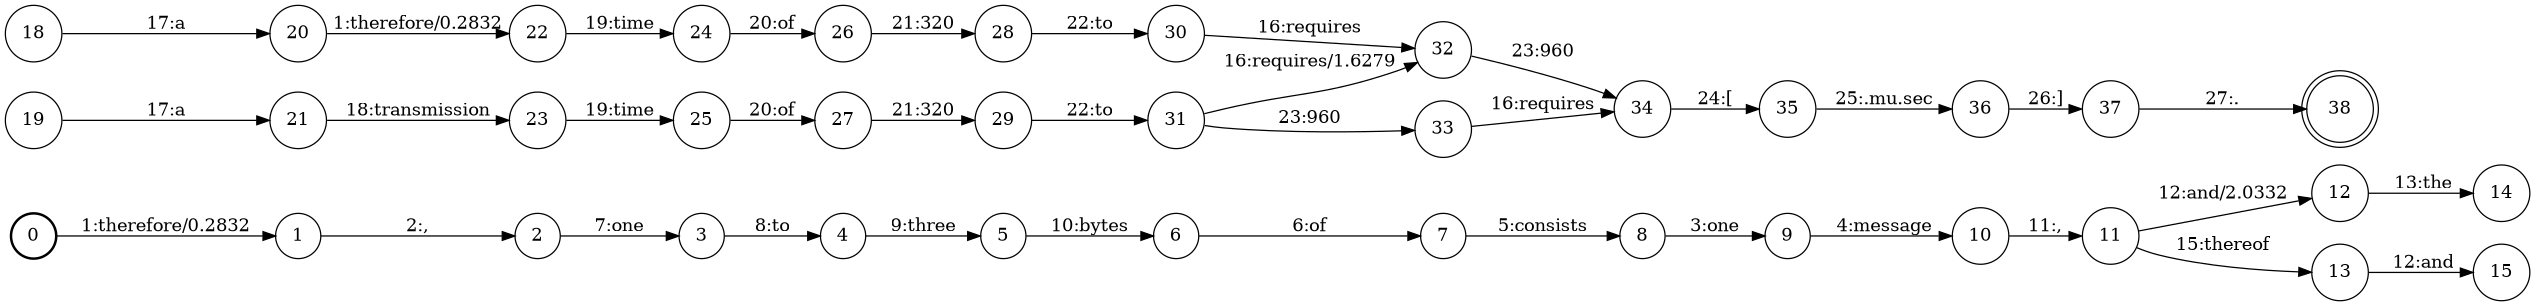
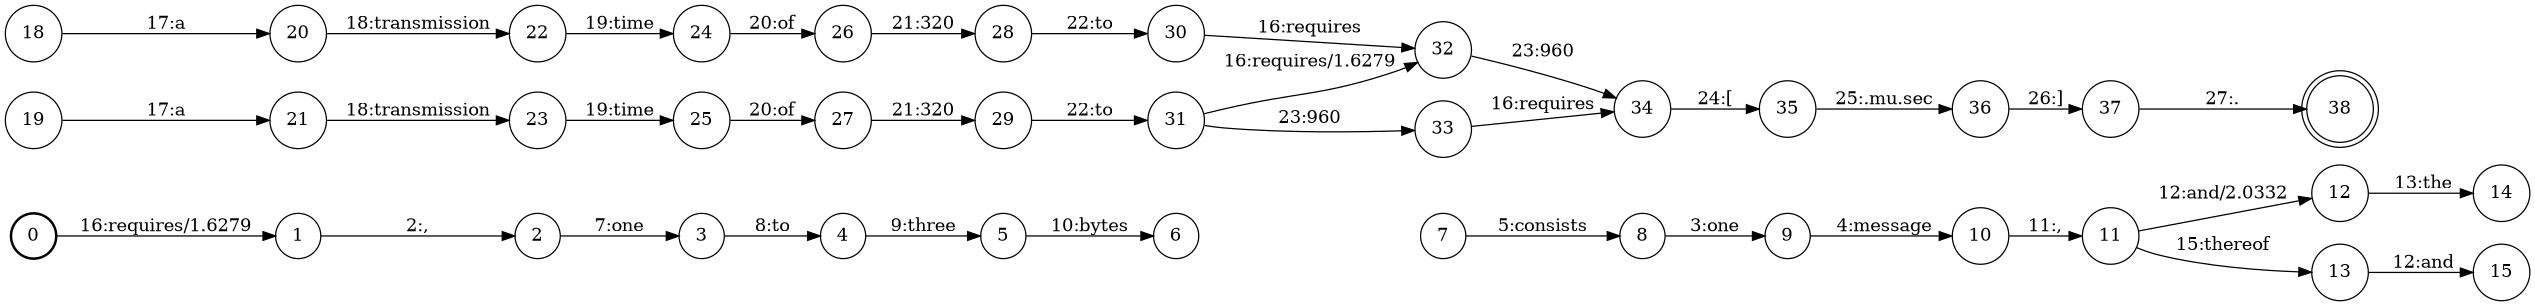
(418, 24) -> (418, 24)
(166, 227) -> (166, 227)
(1303, 236) -> none
